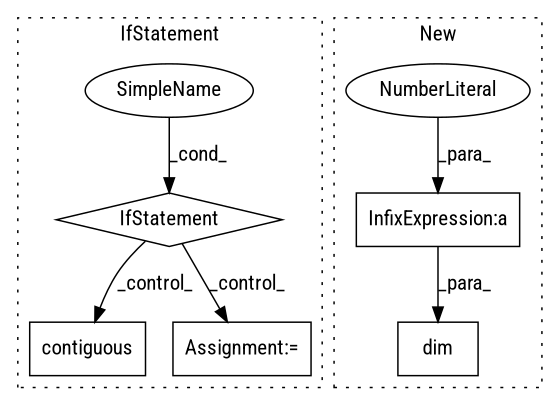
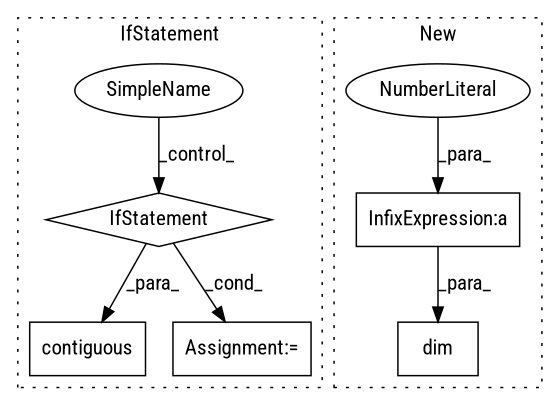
(199, 155) -> (197, 155)
(156, 284) -> (154, 284)
(248, 284) -> (235, 284)
